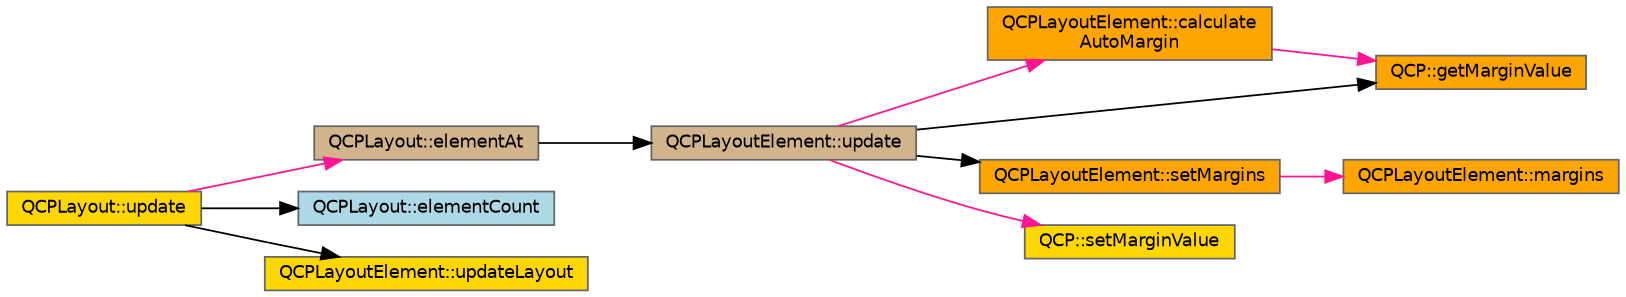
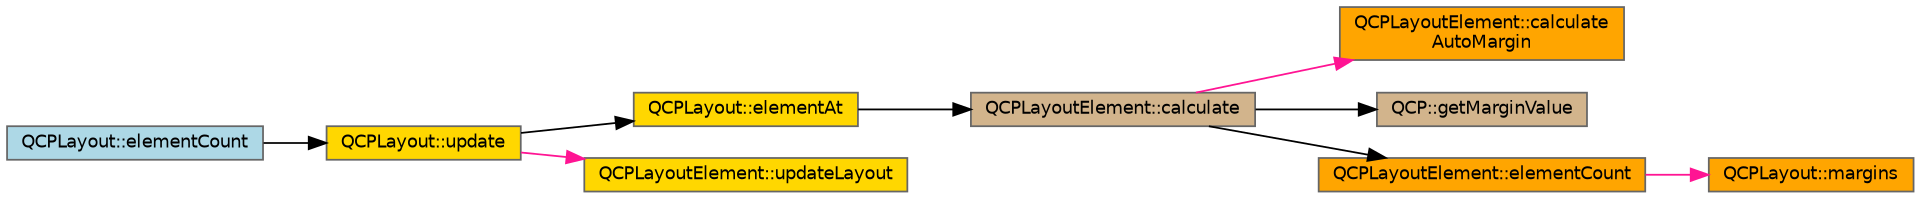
(1315, 54) -> none
(1481, 72) -> (1482, 109)
(426, 143) -> (746, 109)
(784, 143) -> (1113, 109)
(256, 177) -> (568, 128)
(1130, 177) -> (1482, 175)
(1481, 177) -> (1811, 175)
(241, 208) -> (286, 143)
(253, 239) -> (544, 155)
(1130, 242) -> none
